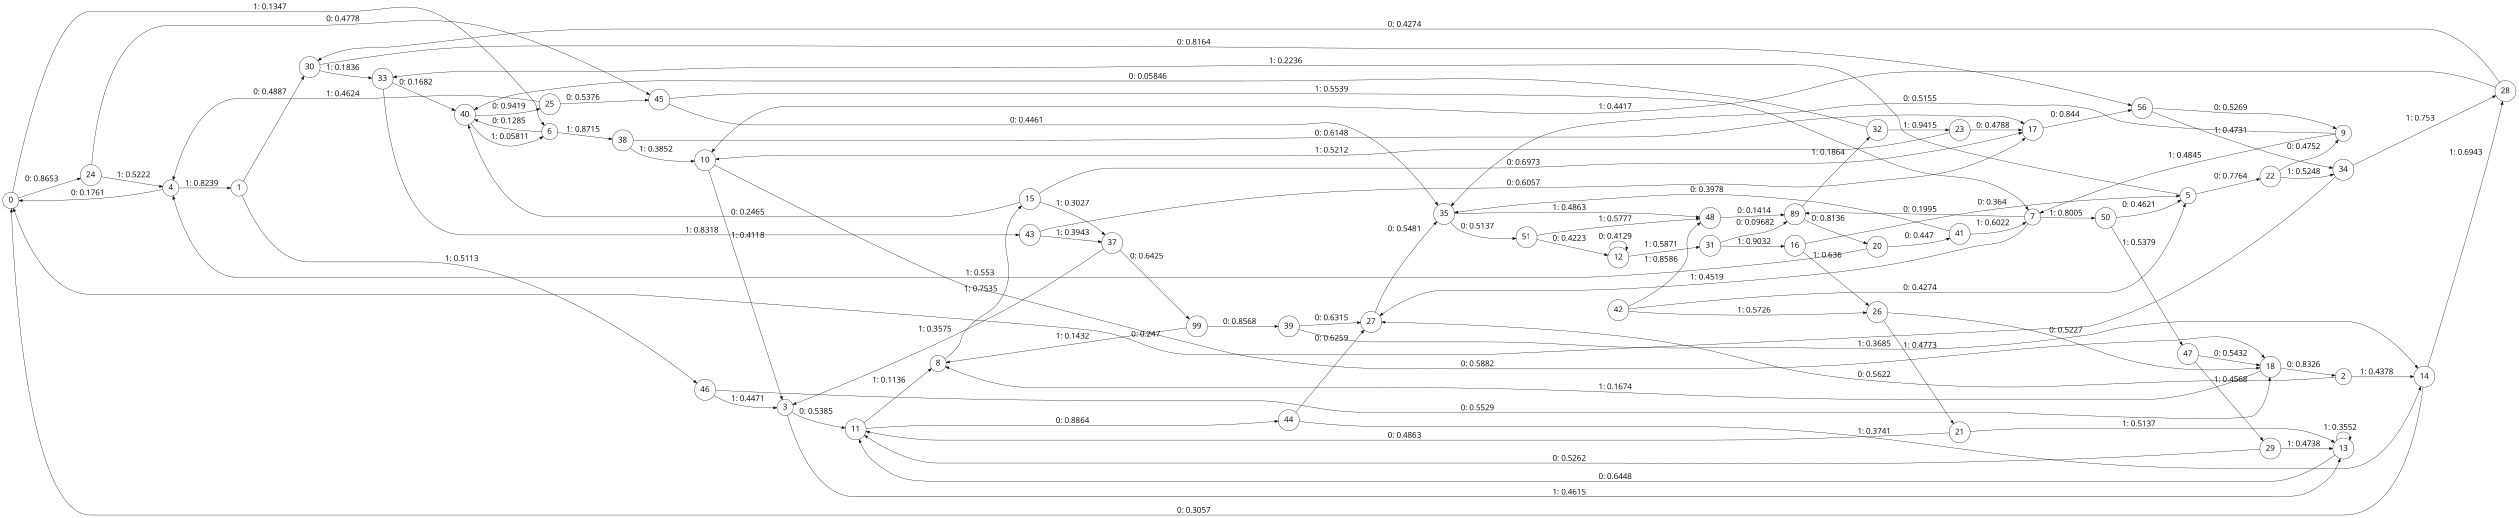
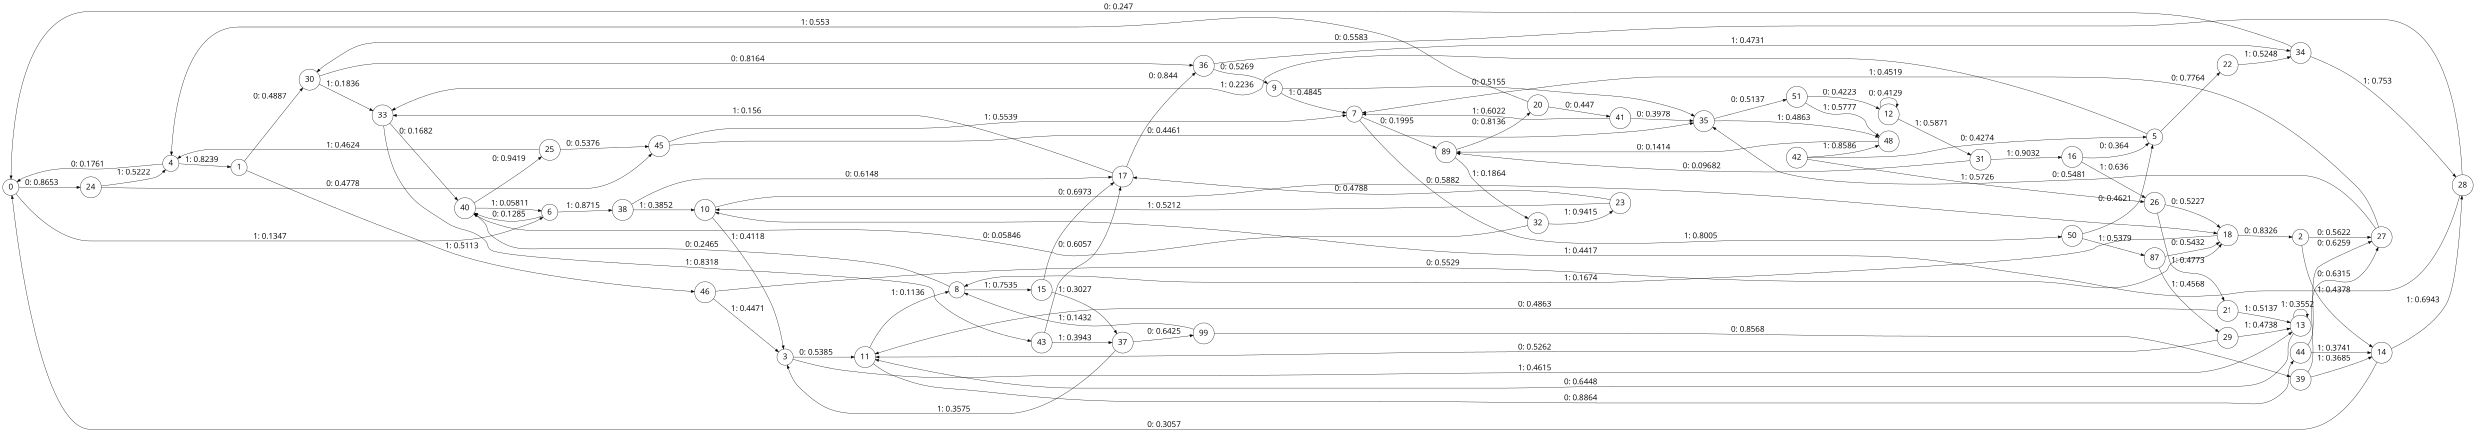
(1408, 25) -> (1354, 38)
(2142, 108) -> (1204, 66)
none -> (759, 115)
(2309, 159) -> none
(737, 217) -> (708, 250)
(1707, 284) -> (1899, 77)
(2188, 354) -> (2155, 258)
